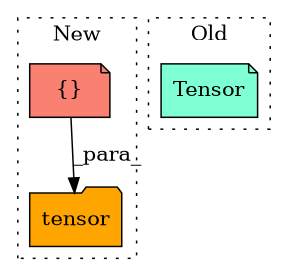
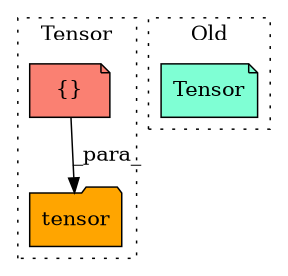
(77, 35) -> (77, 35)
